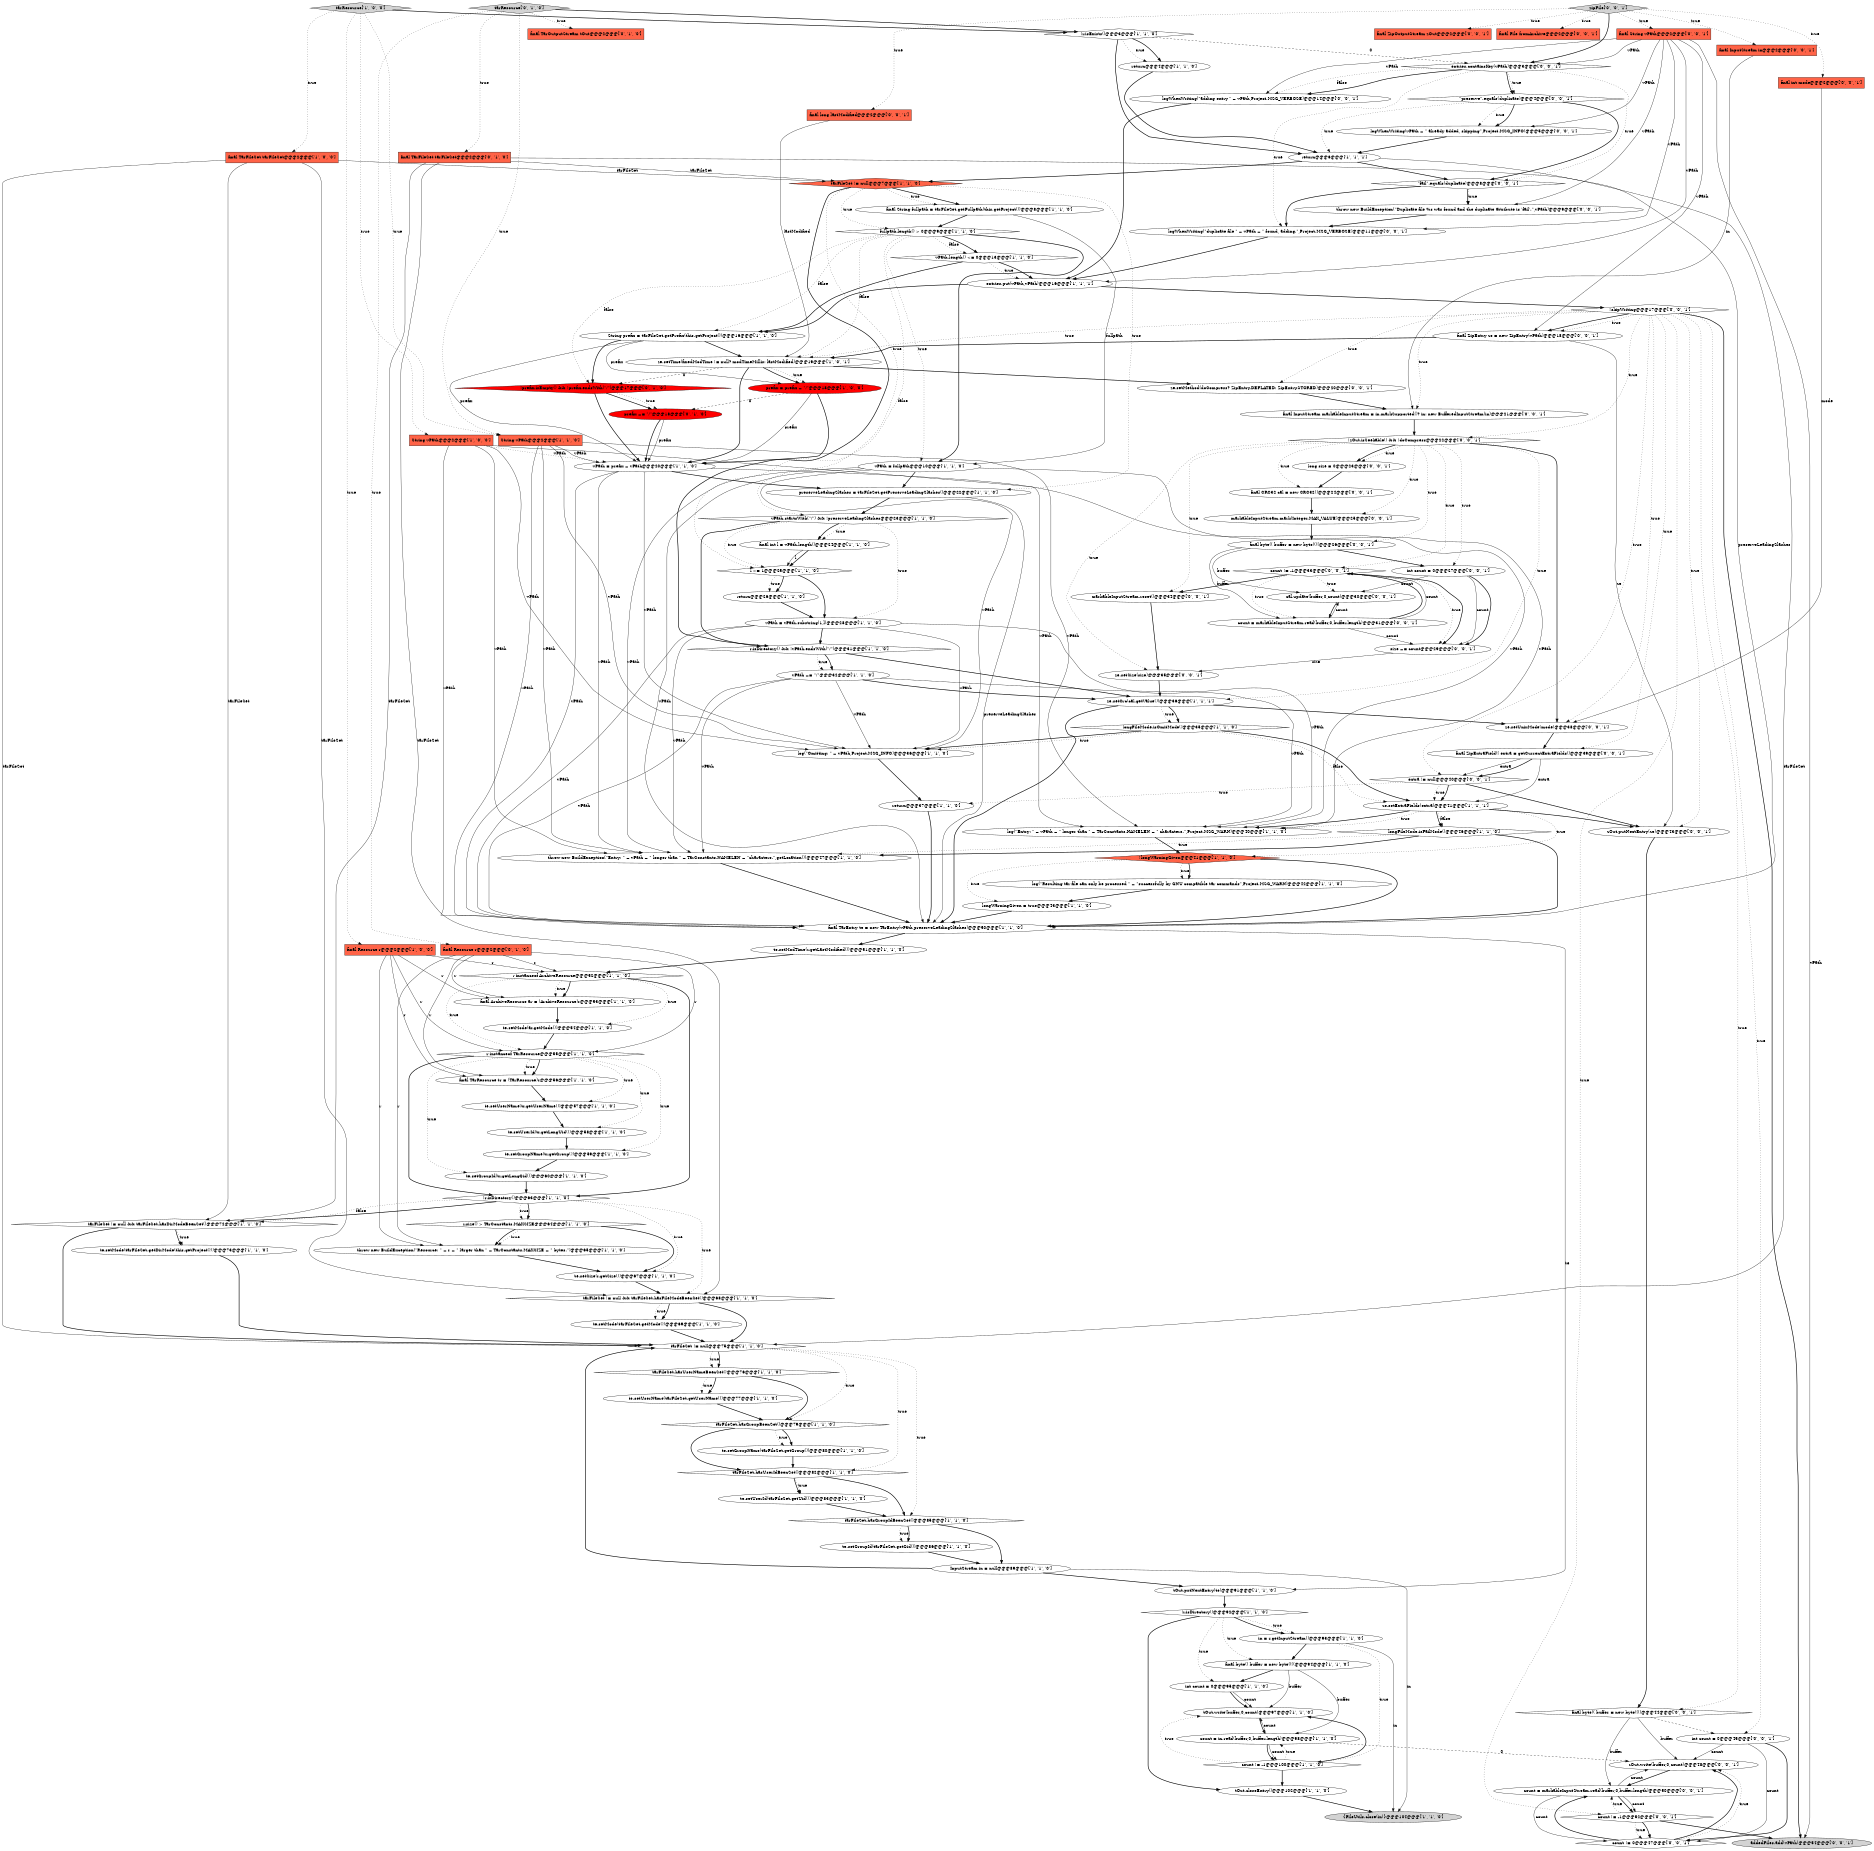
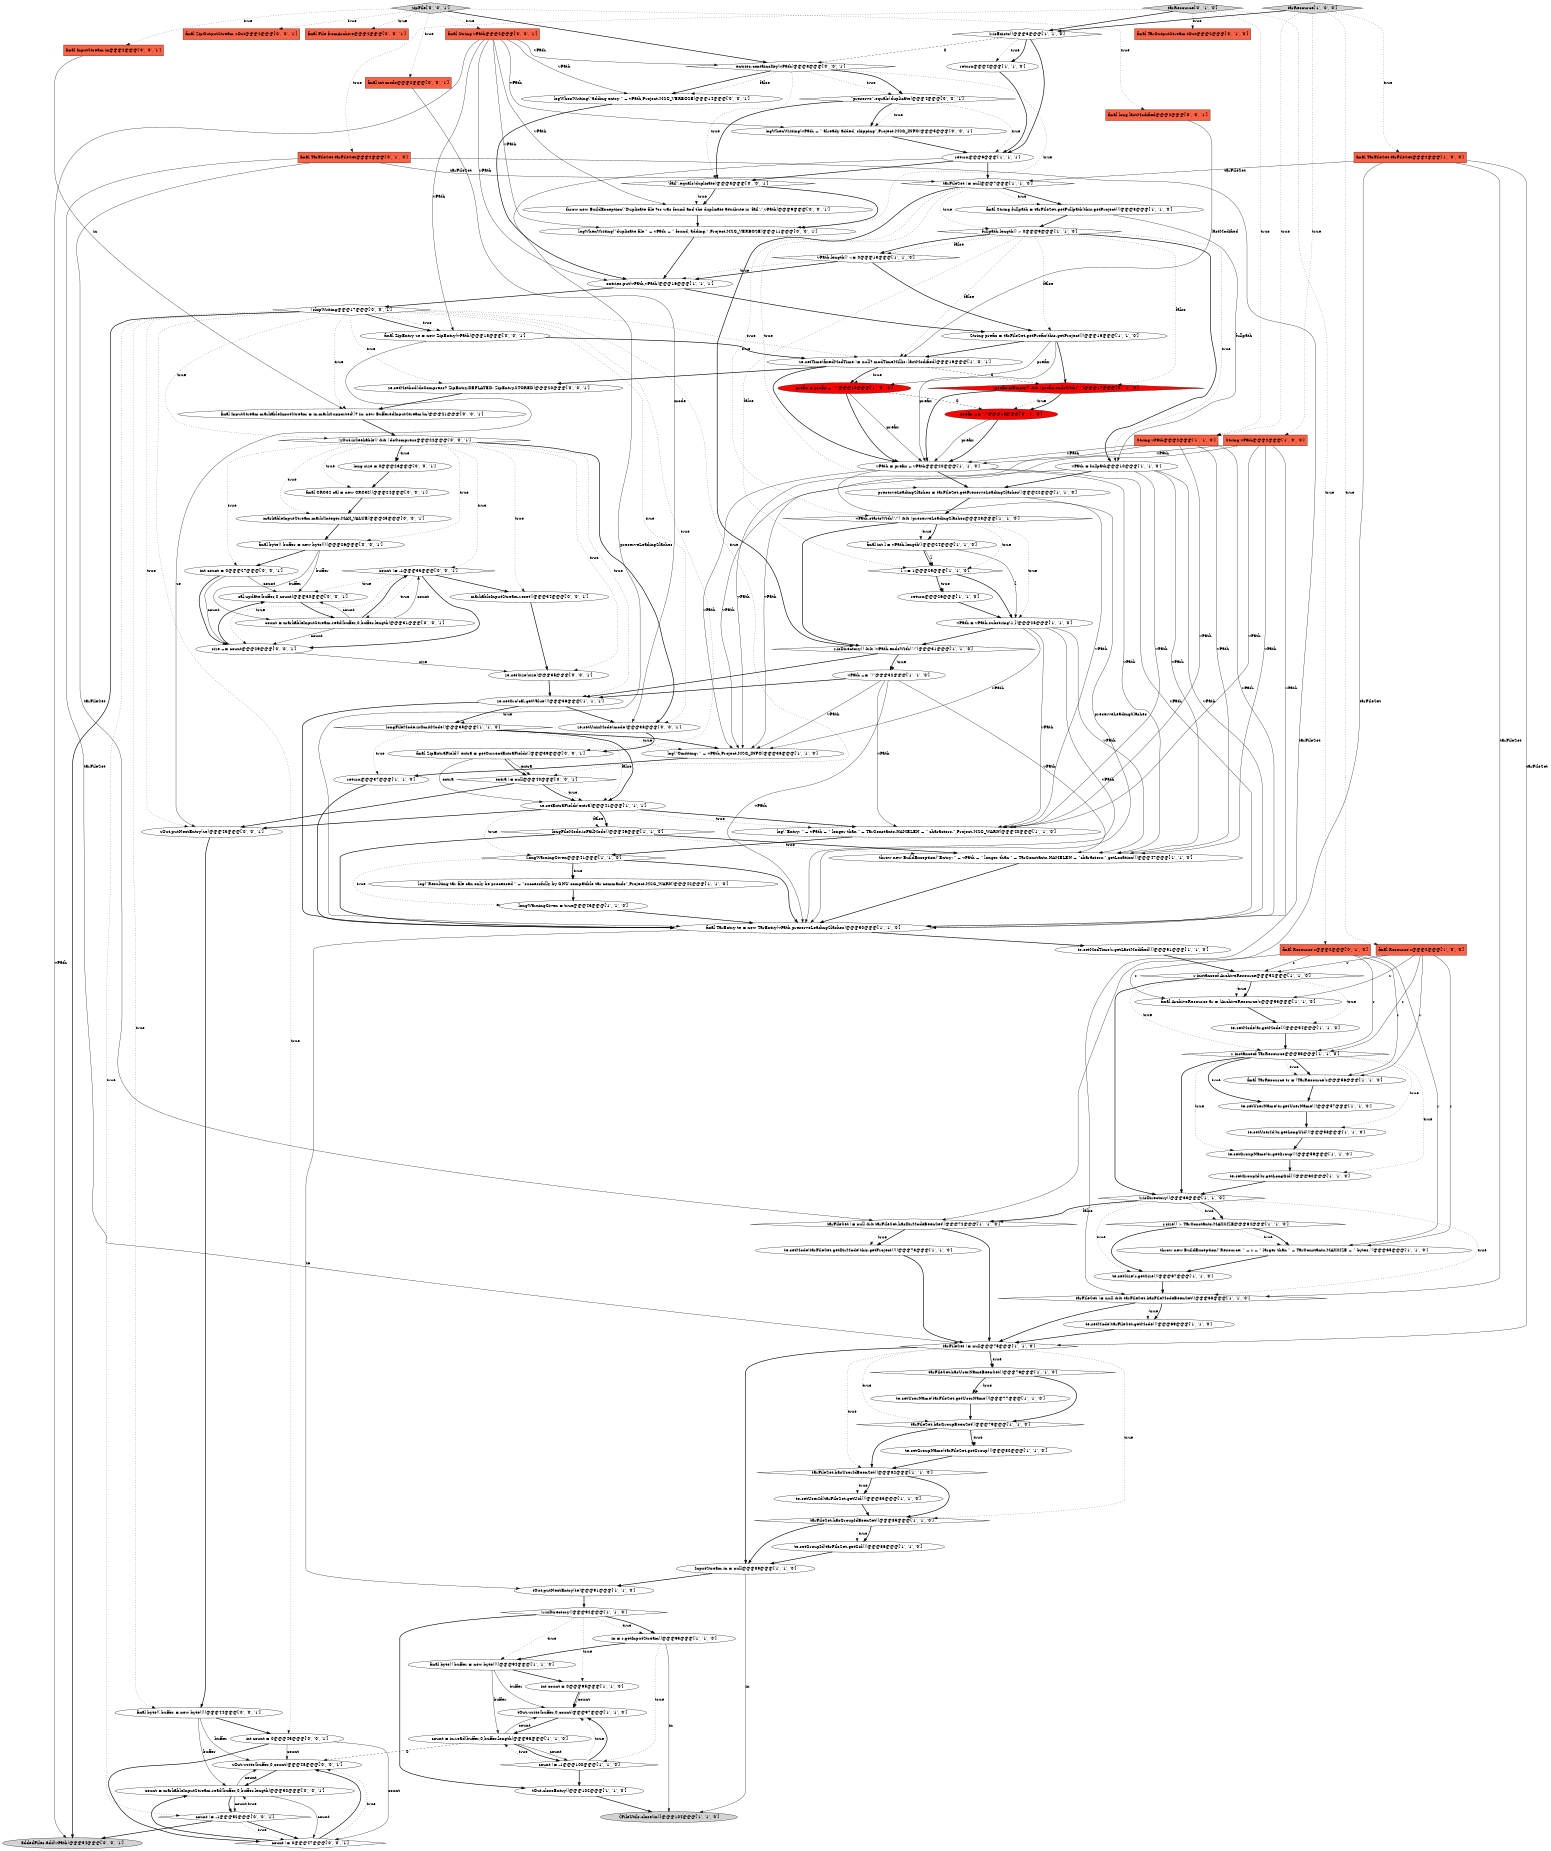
(876, 184) -> (988, 184)
(541, 454) -> (1111, 455)
none -> (1005, 565)
none -> (226, 614)
(1189, 793) -> (386, 742)
(1187, 858) -> (574, 858)
(618, 1072) -> (1210, 1082)
(633, 1558) -> (746, 1378)
(1634, 1713) -> (199, 1713)
(1681, 1725) -> (242, 1725)
